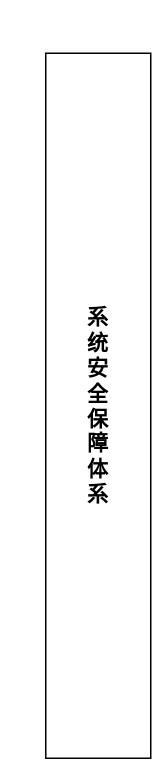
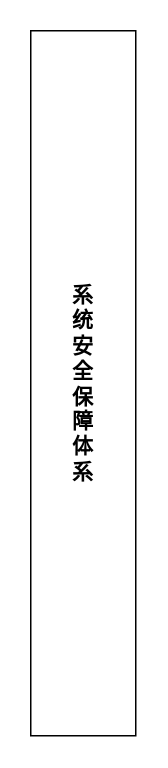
(98, 406) -> (83, 383)
